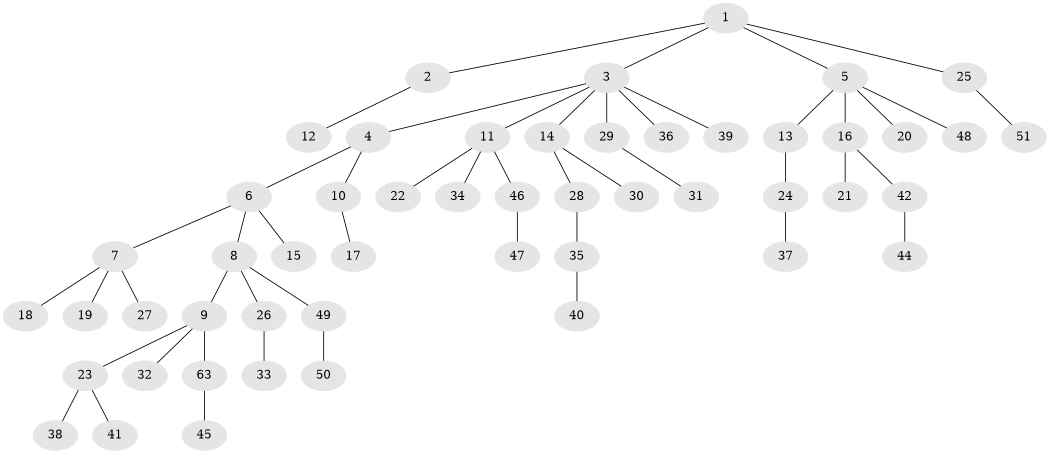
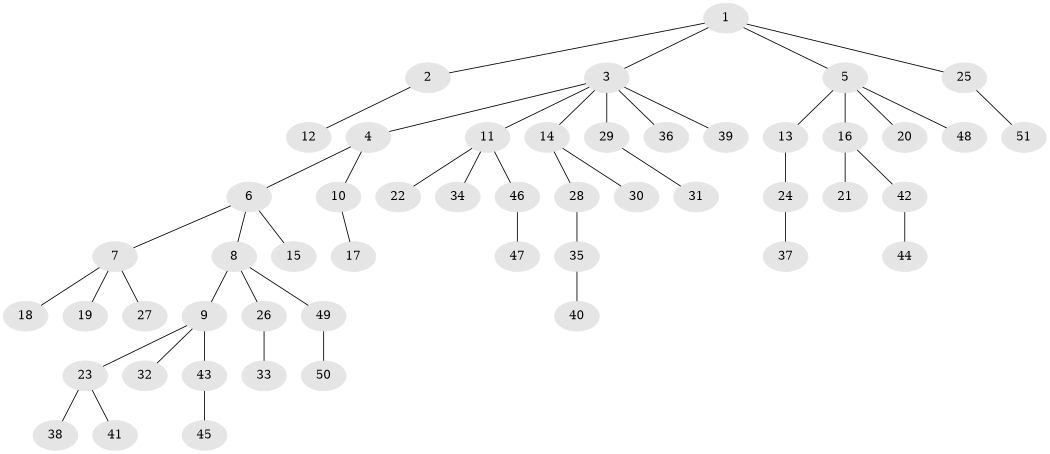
(204, 376) -> (204, 376)
